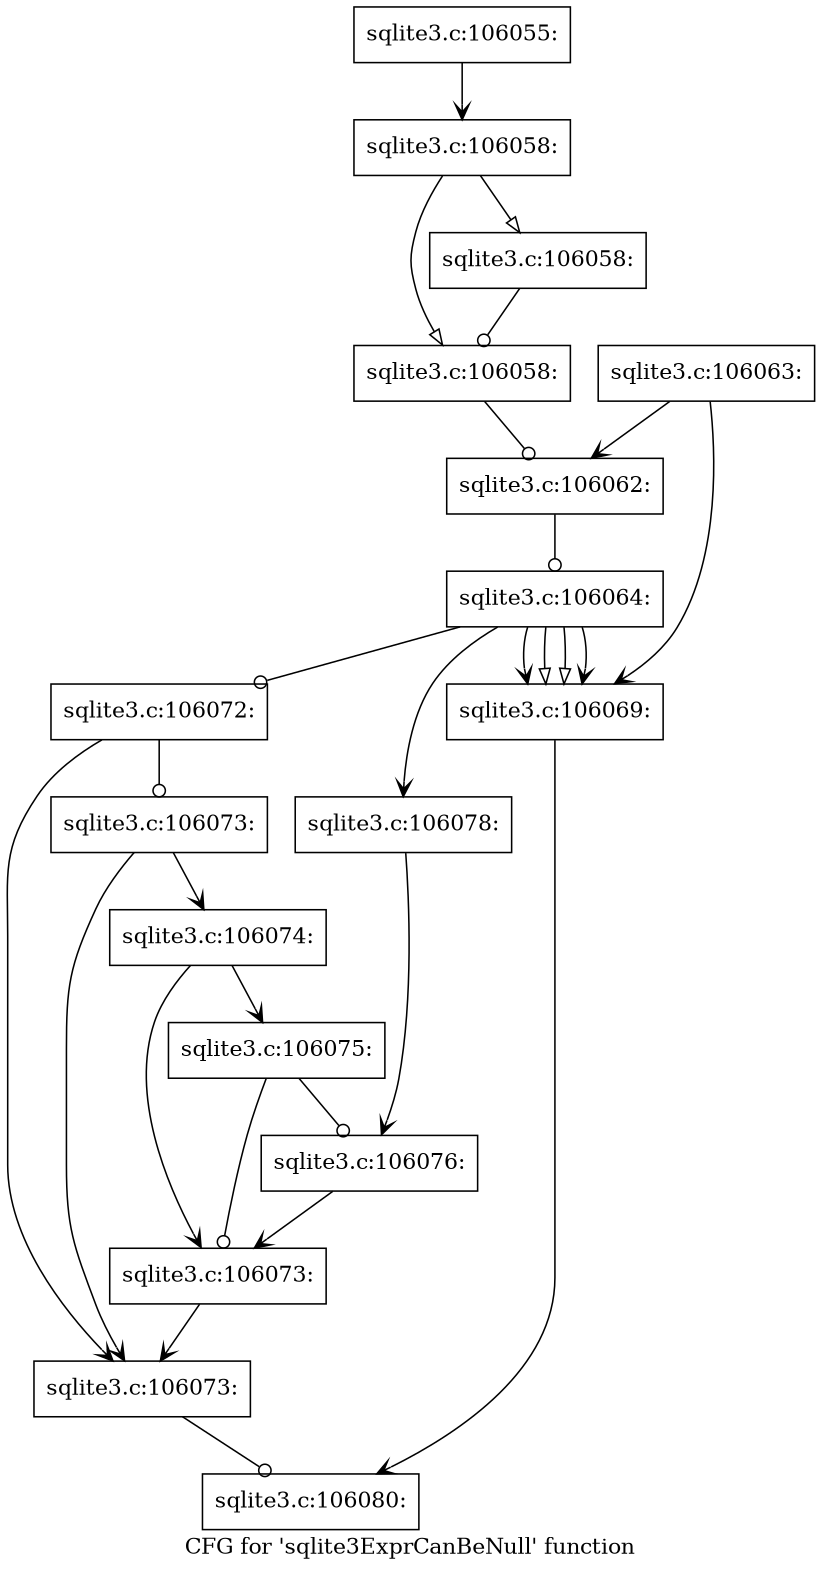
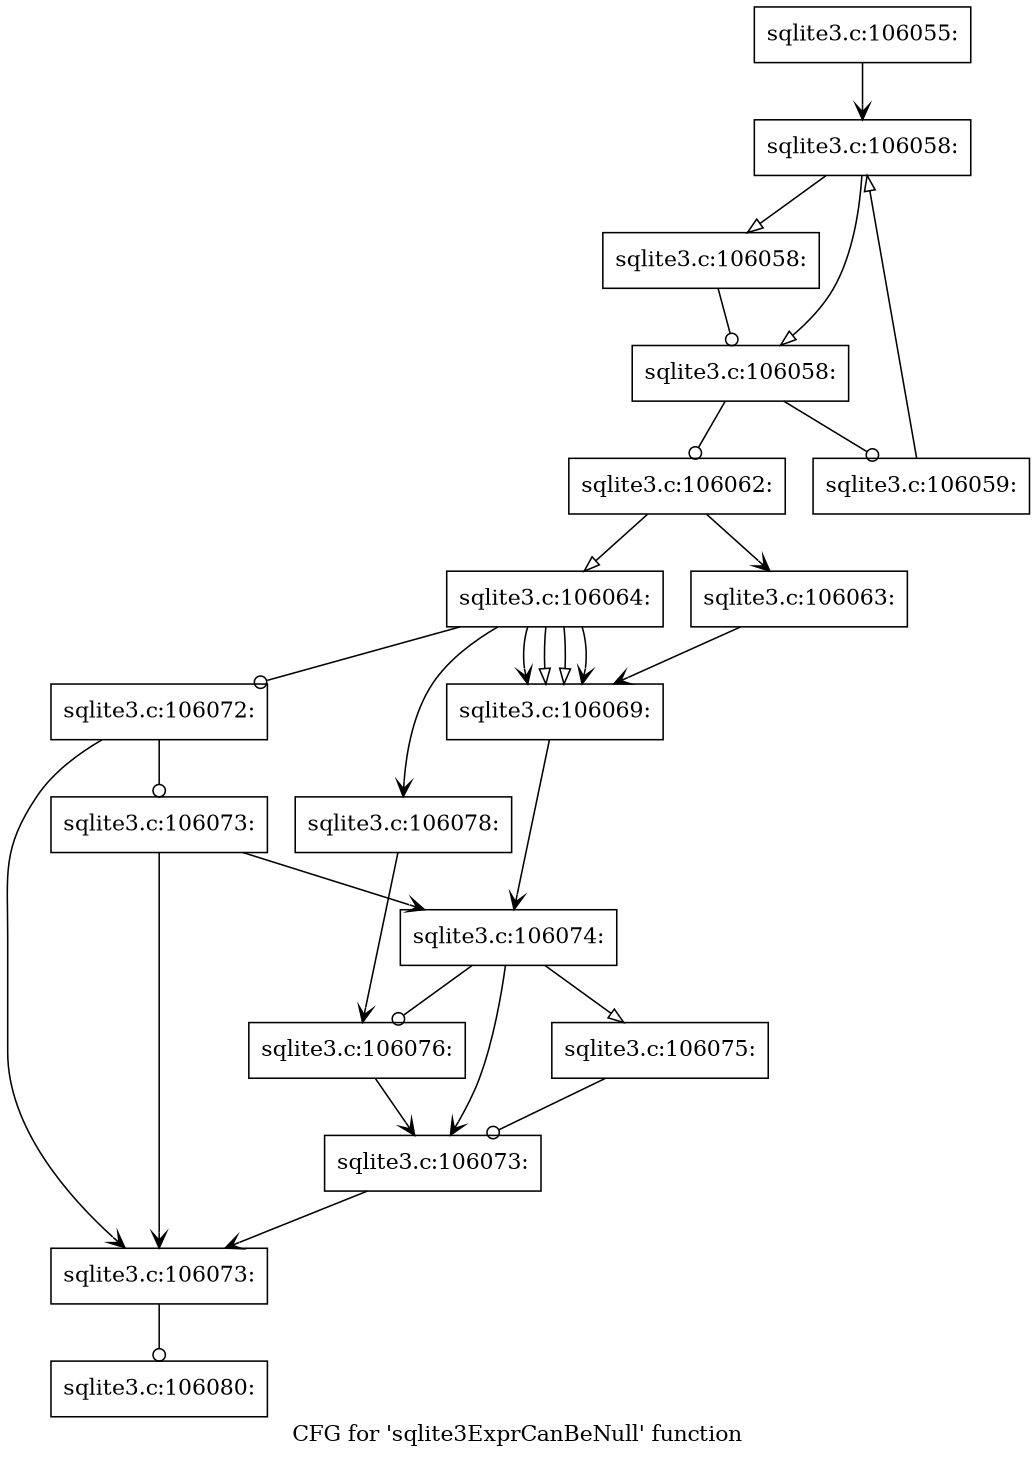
(637, 425) -> (732, 537)
none -> (921, 486)
(555, 537) -> (622, 537)
(244, 987) -> (578, 989)
(319, 1102) -> (438, 990)
(555, 1140) -> (533, 817)
